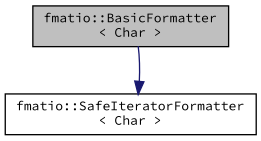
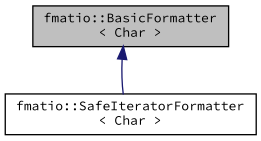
(140, 64) -> (122, 77)
